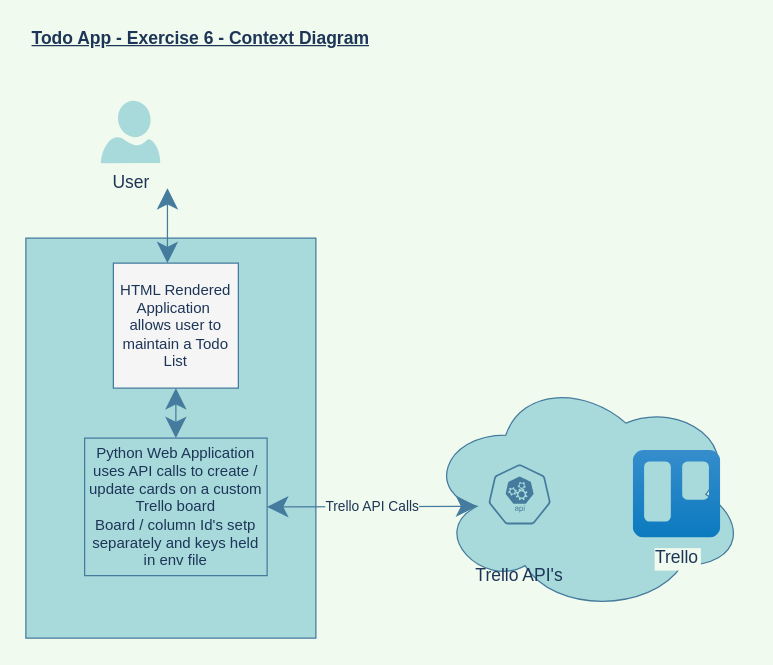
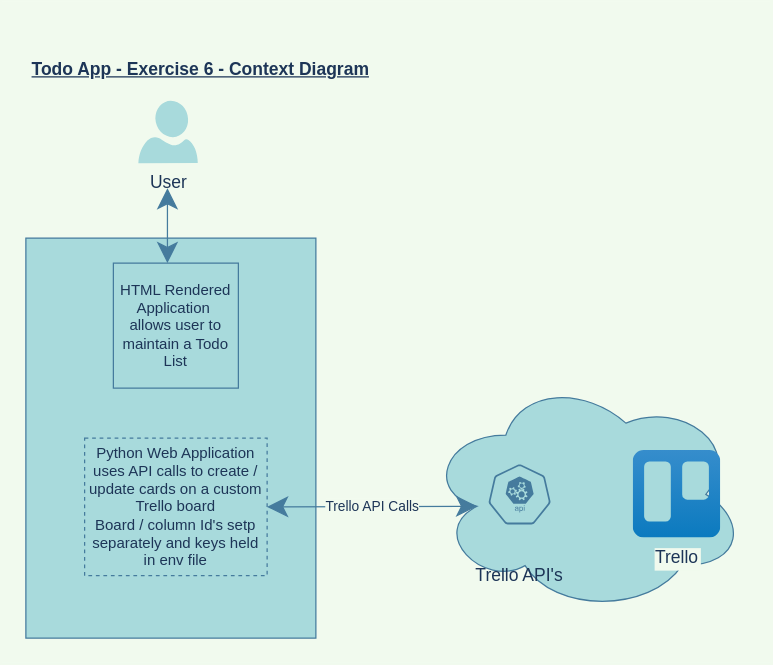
(201, 38) -> (201, 69)
(130, 132) -> (168, 132)
(176, 326) -> (176, 326)
(176, 414) -> none
(176, 507) -> (176, 507)
